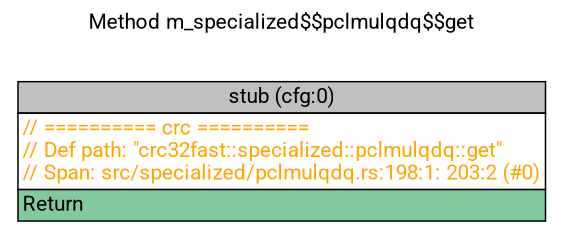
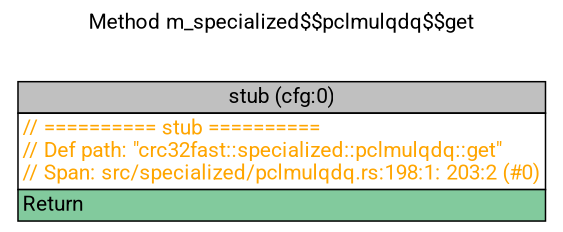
(166, 128) -> (172, 128)
